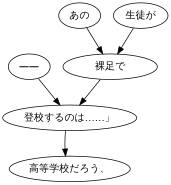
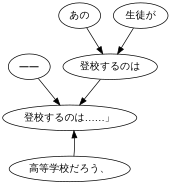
(110, 67) -> (110, 67)
(65, 140) -> (74, 147)
